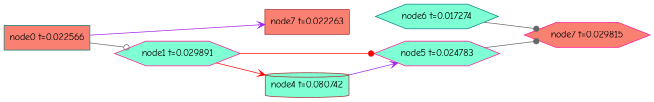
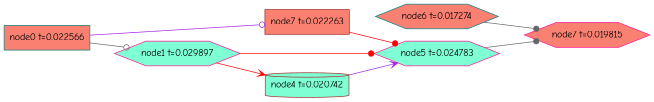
(437, 16) -> (437, 16)
(175, 30) -> (175, 30)
(587, 35) -> (587, 35)
none -> (371, 37)
(177, 54) -> (177, 54)
(307, 85) -> (307, 85)
